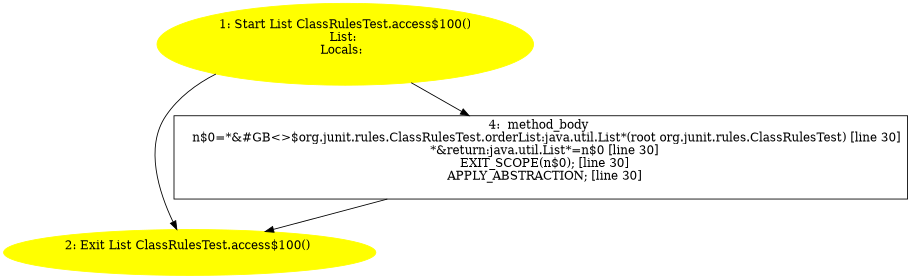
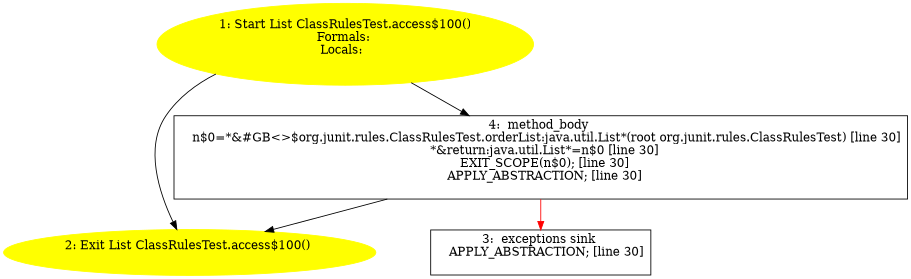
(345, 44) -> (345, 44)
none -> (541, 252)
